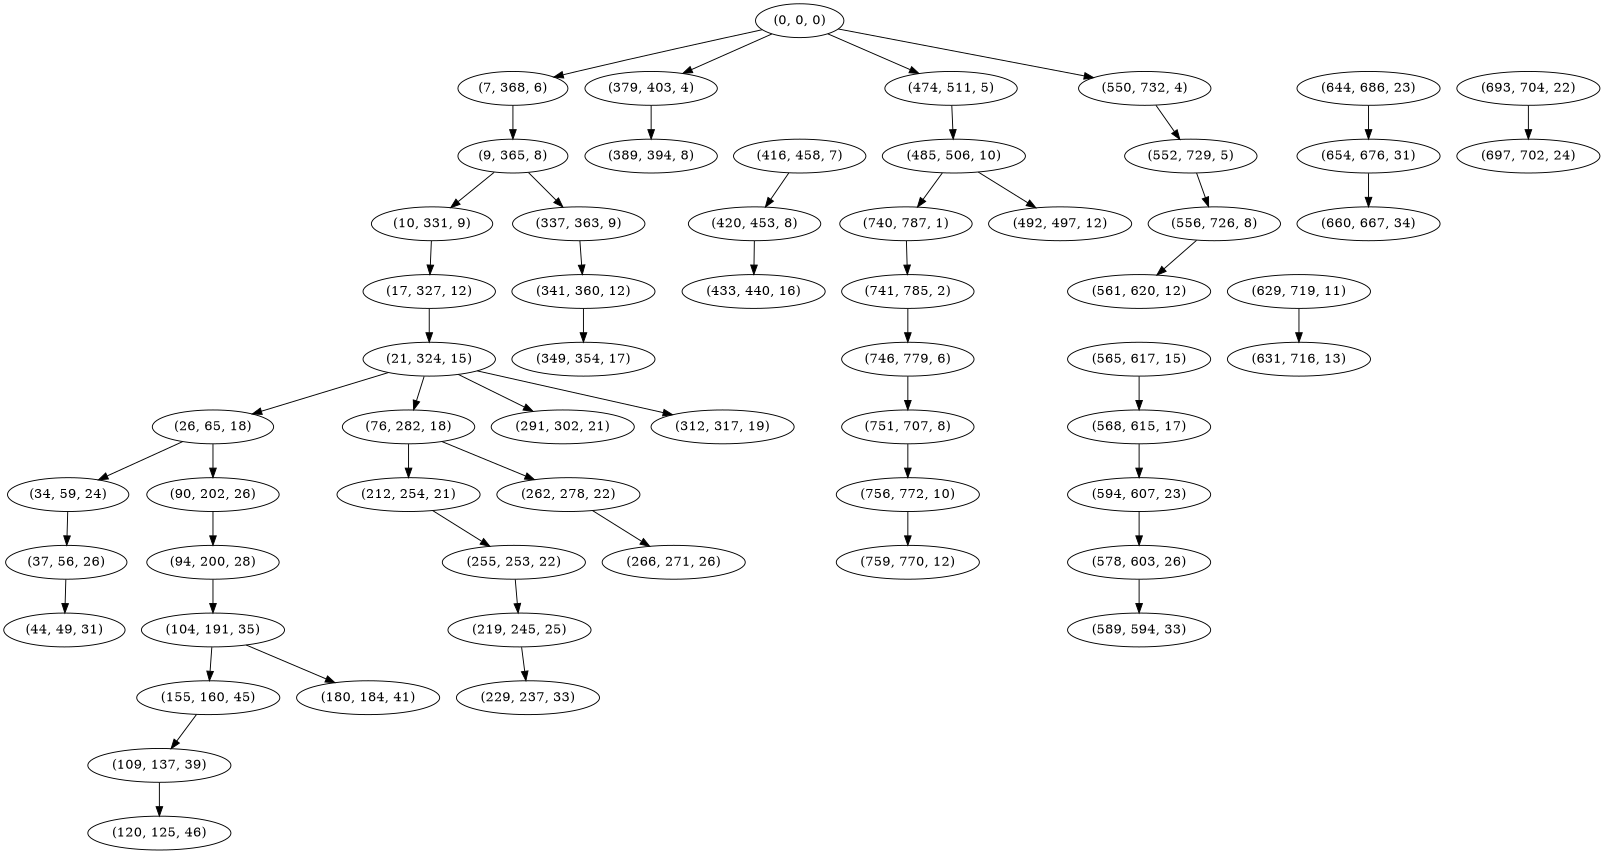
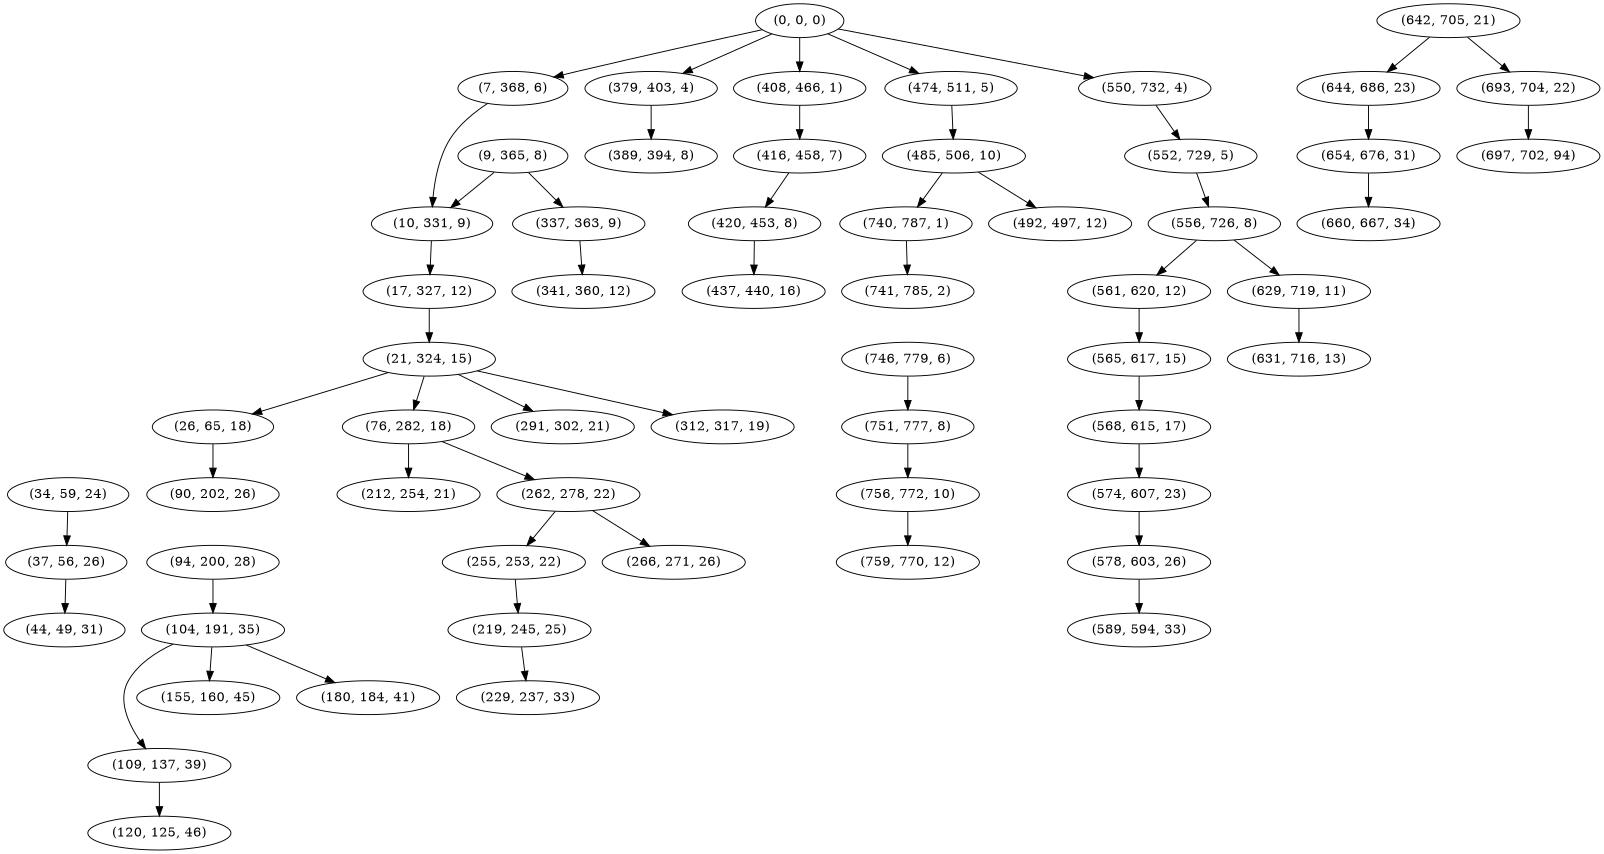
none -> (1448, 21)
none -> (800, 88)
(513, 118) -> (448, 143)
(1528, 156) -> (1528, 156)
none -> (1253, 255)
(754, 291) -> (754, 291)
(908, 321) -> none
none -> (1139, 321)
(583, 359) -> none
(908, 427) -> (908, 427)
(145, 459) -> none
(1139, 495) -> (1139, 495)
(213, 524) -> none
(457, 526) -> (544, 525)
(187, 728) -> (127, 683)
